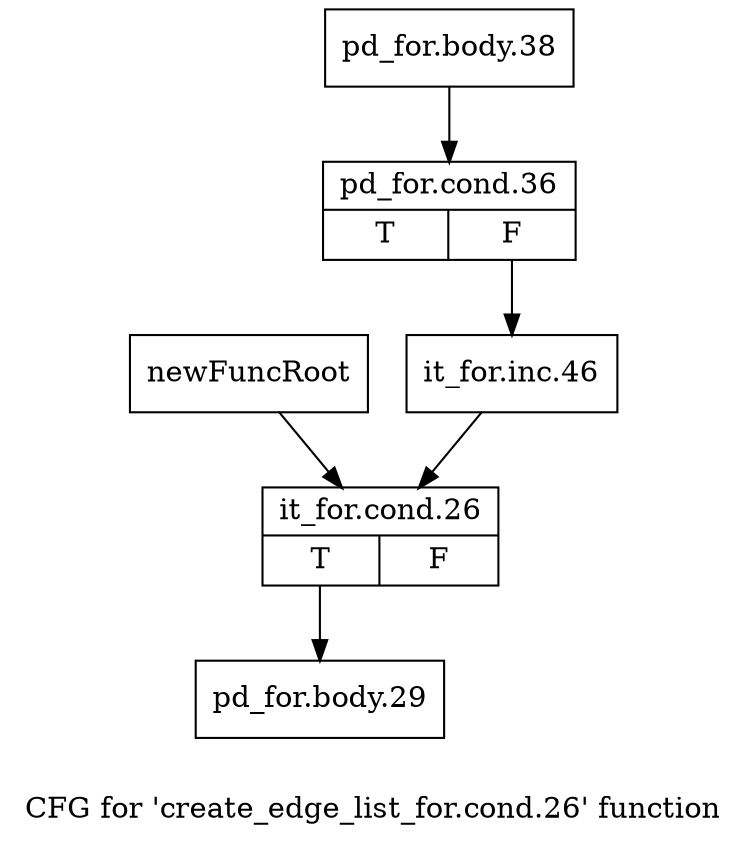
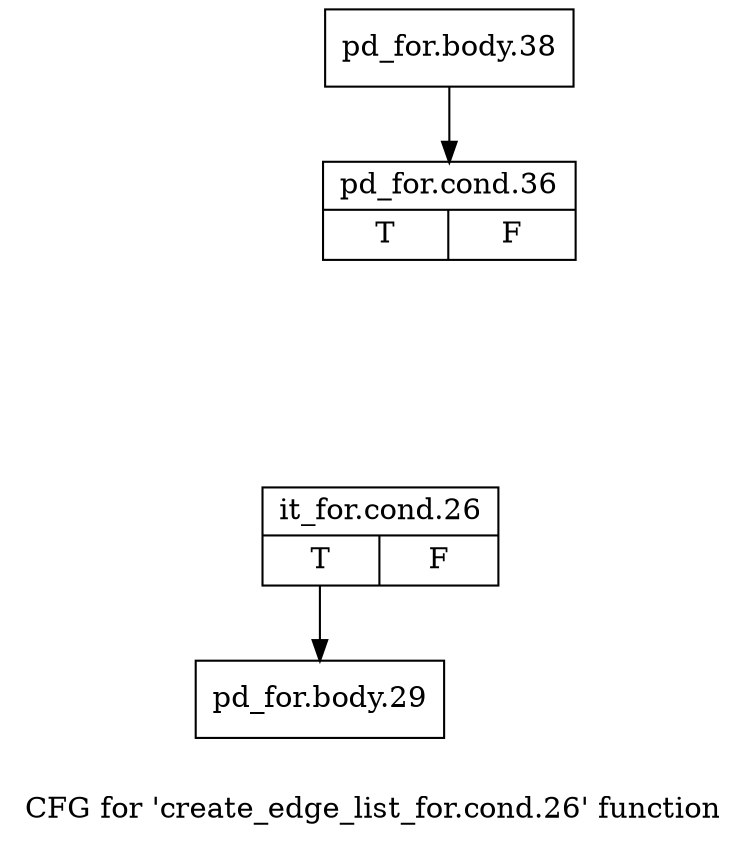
(249, 374) -> none
(512, 374) -> none
